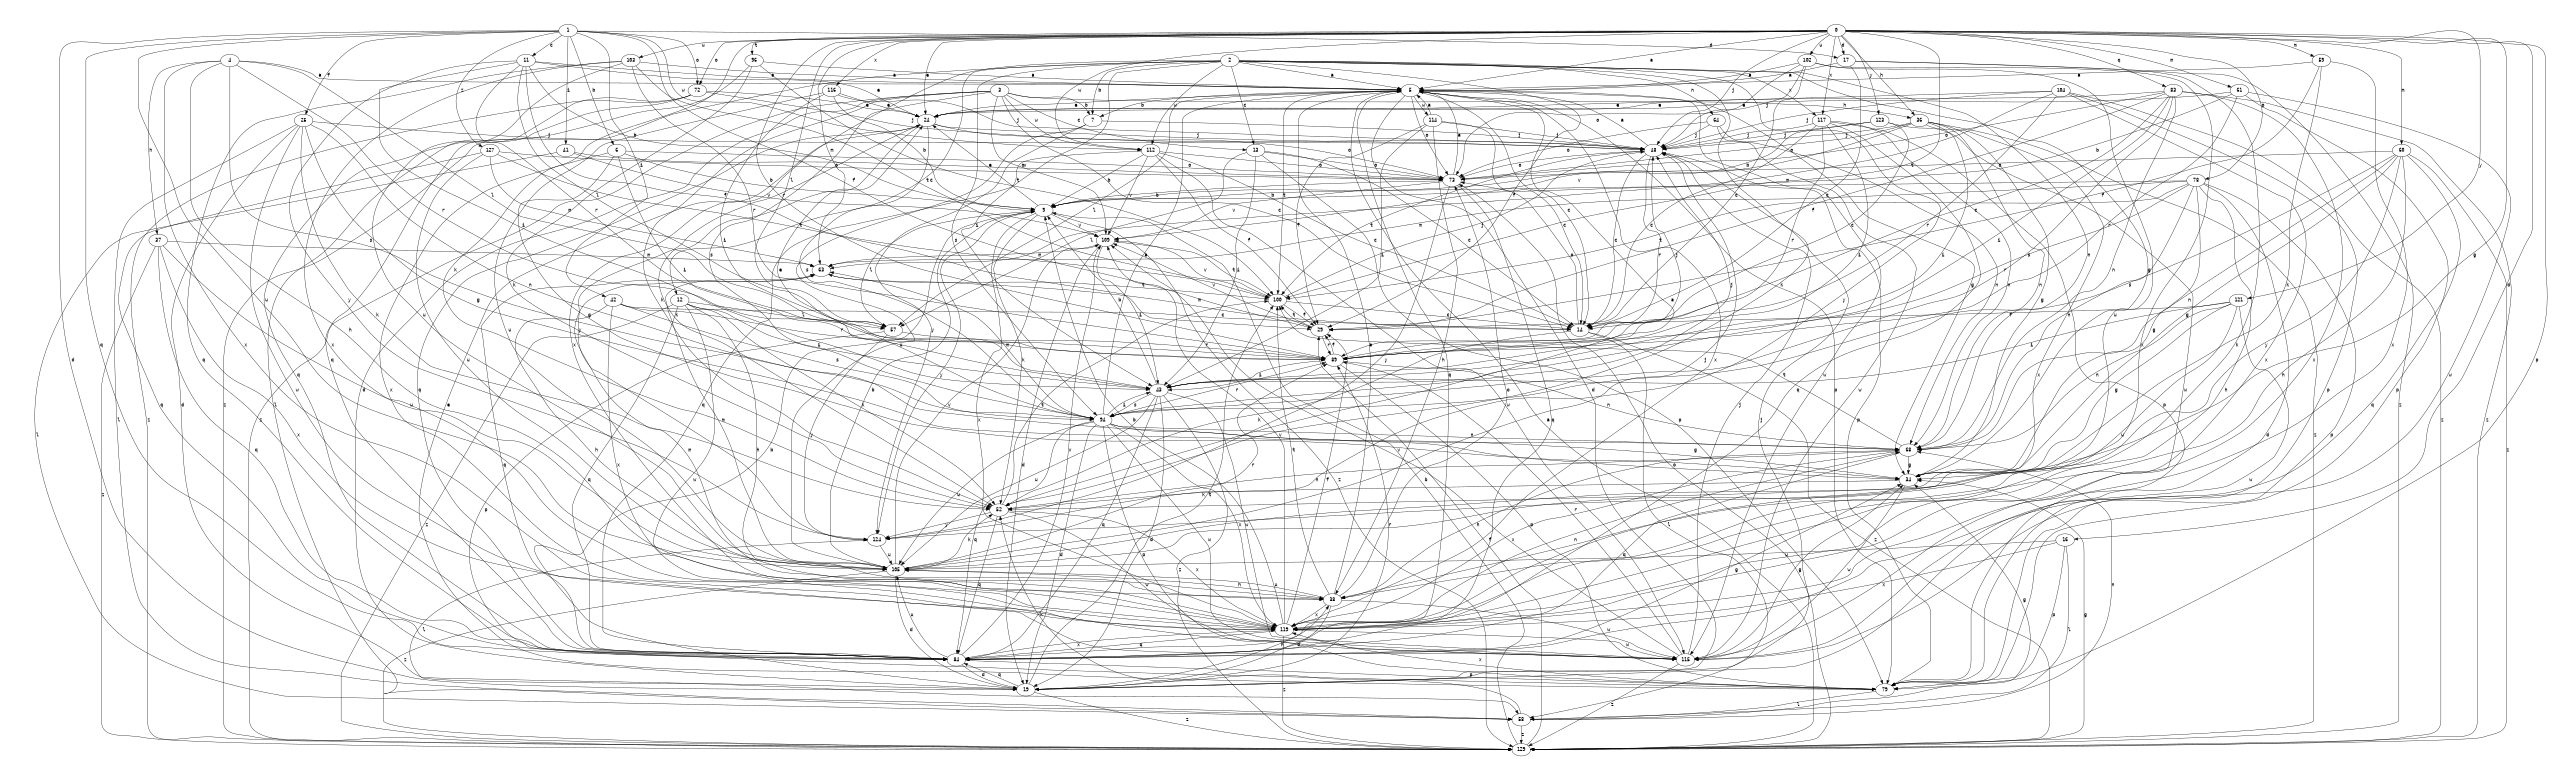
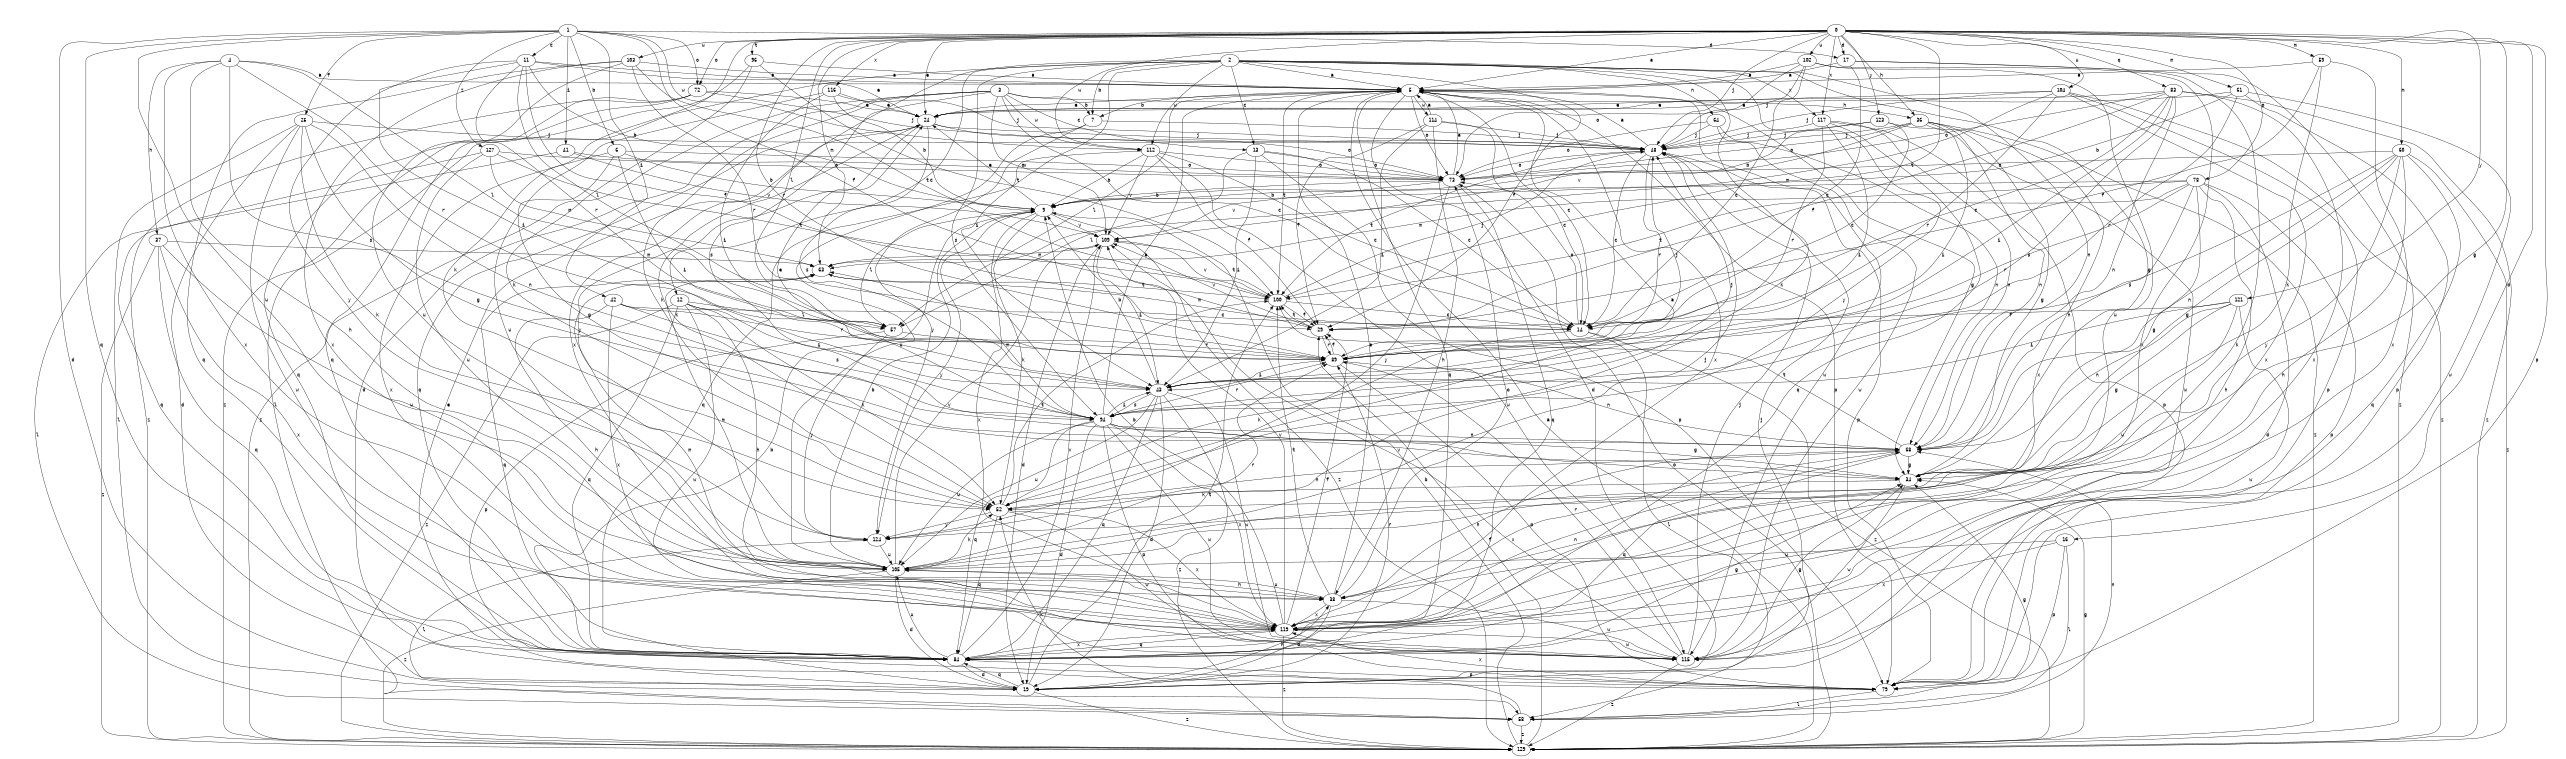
none -> (1978, 45)
(1671, 206) -> none
